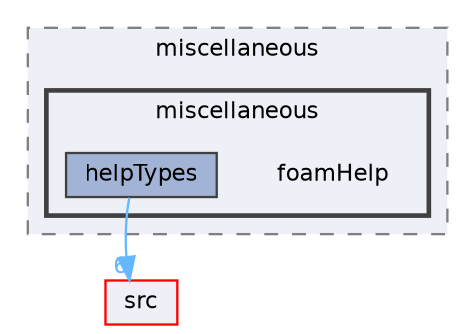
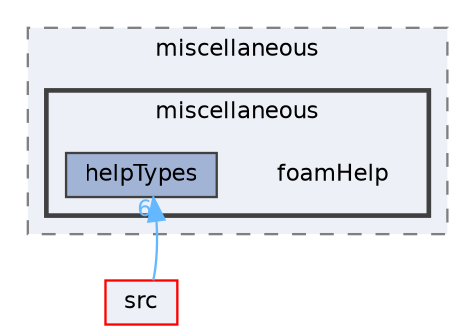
(126, 227) -> (157, 251)
